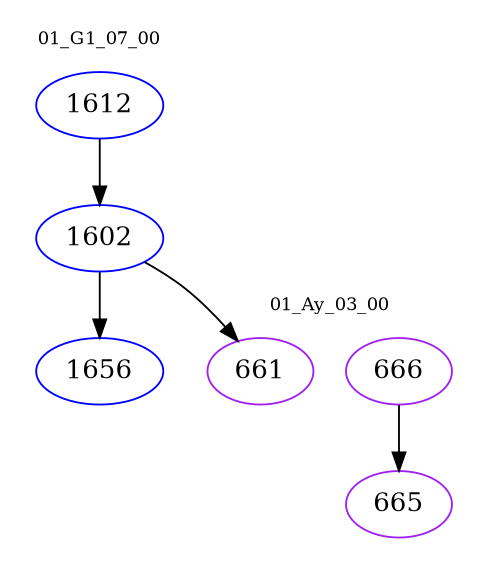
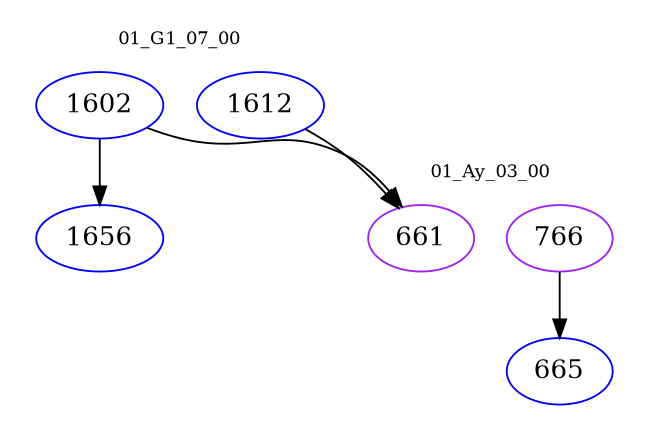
(100, 163) -> (349, 158)
(399, 371) -> (560, 238)
(399, 504) -> (560, 371)
